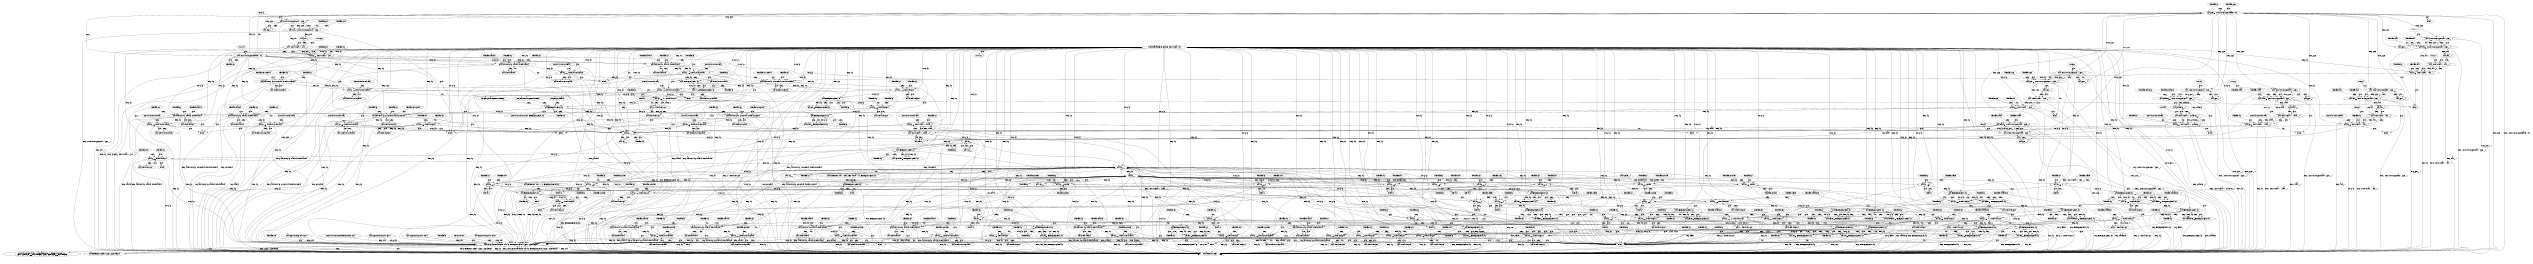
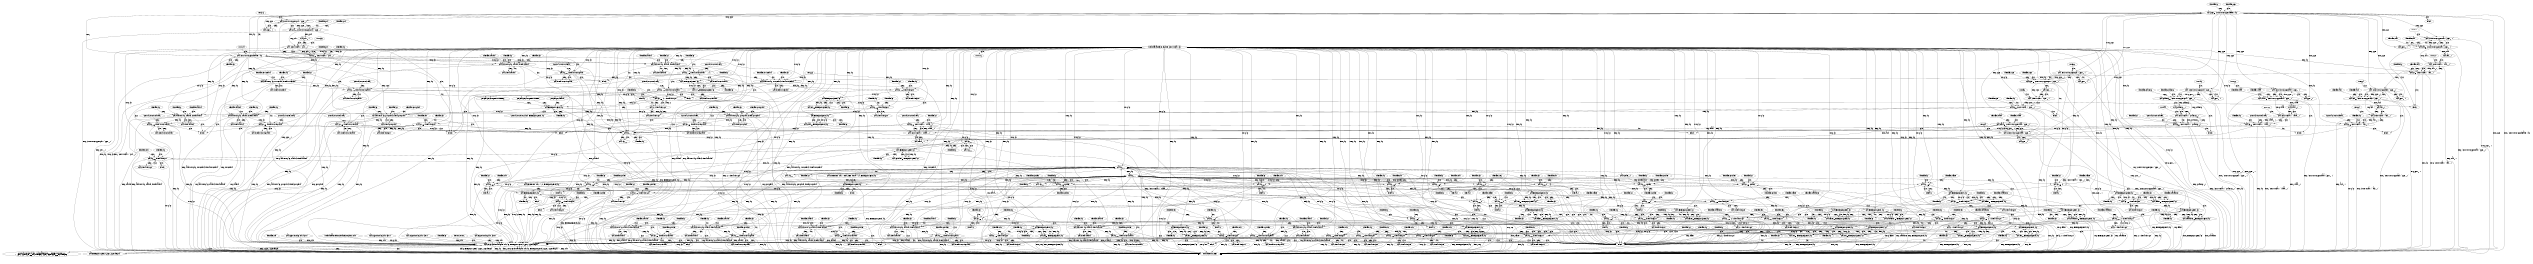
(2445, 61) -> (2407, 71)
none -> (2022, 90)
(2283, 105) -> (2288, 102)
(1886, 133) -> (1886, 133)
(341, 236) -> (341, 236)
